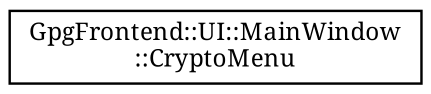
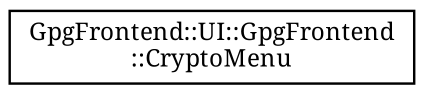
(216, 47) -> (212, 47)
